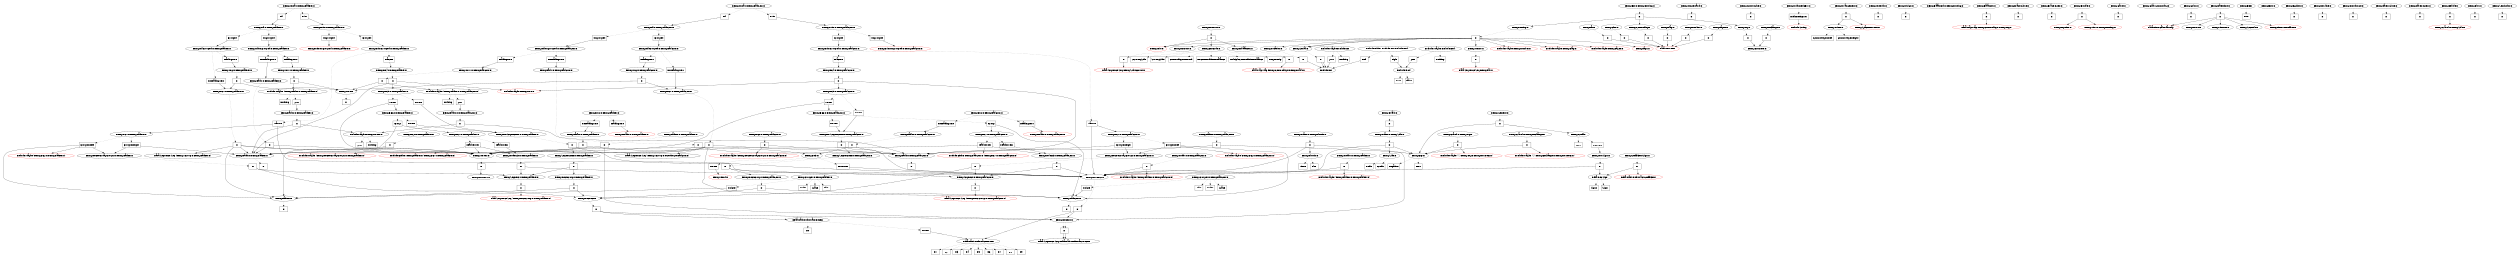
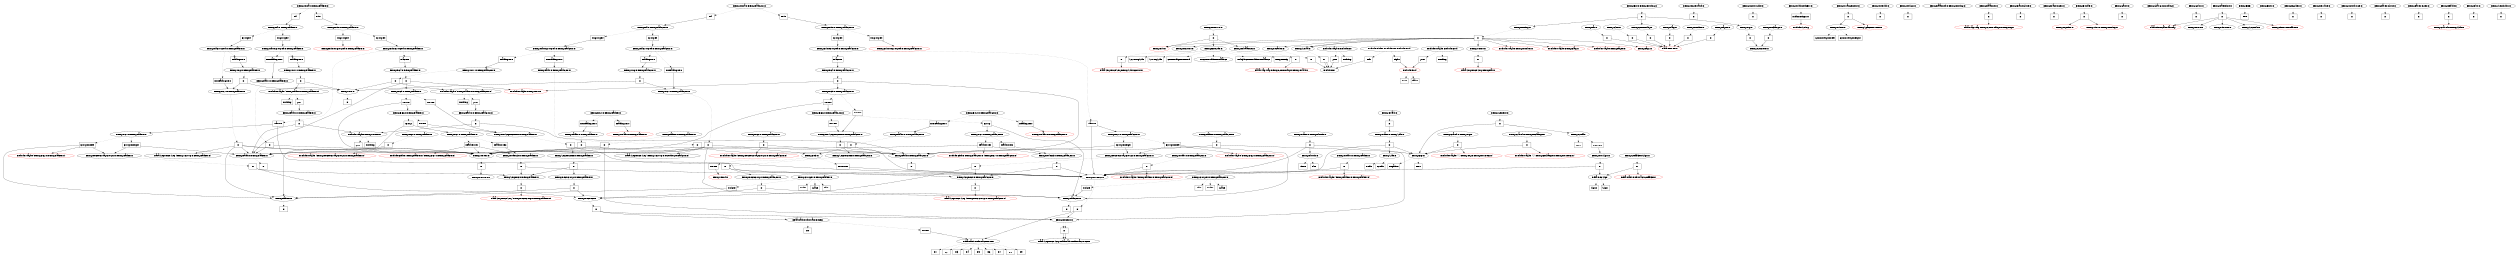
(2220, 6) -> (2222, 6)
(1211, 59) -> (1213, 59)
(1404, 70) -> (1410, 70)
